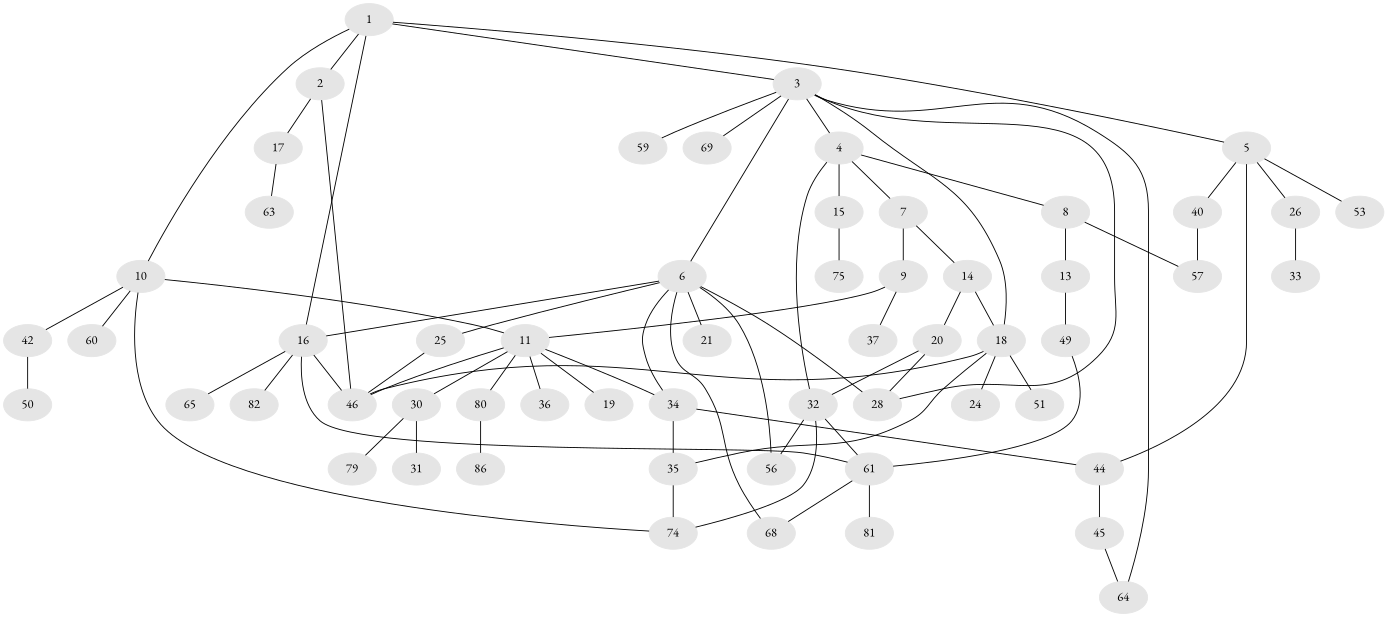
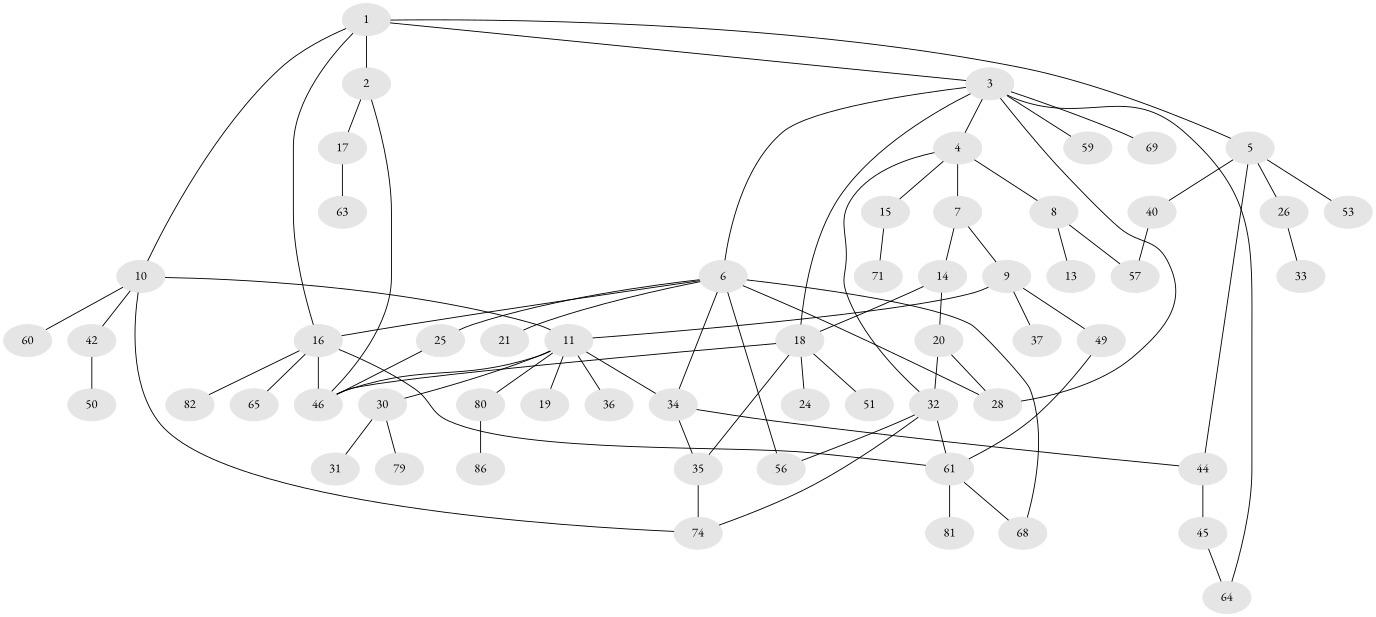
(839, 276) -> (878, 276)
(1066, 309) -> (1054, 308)
